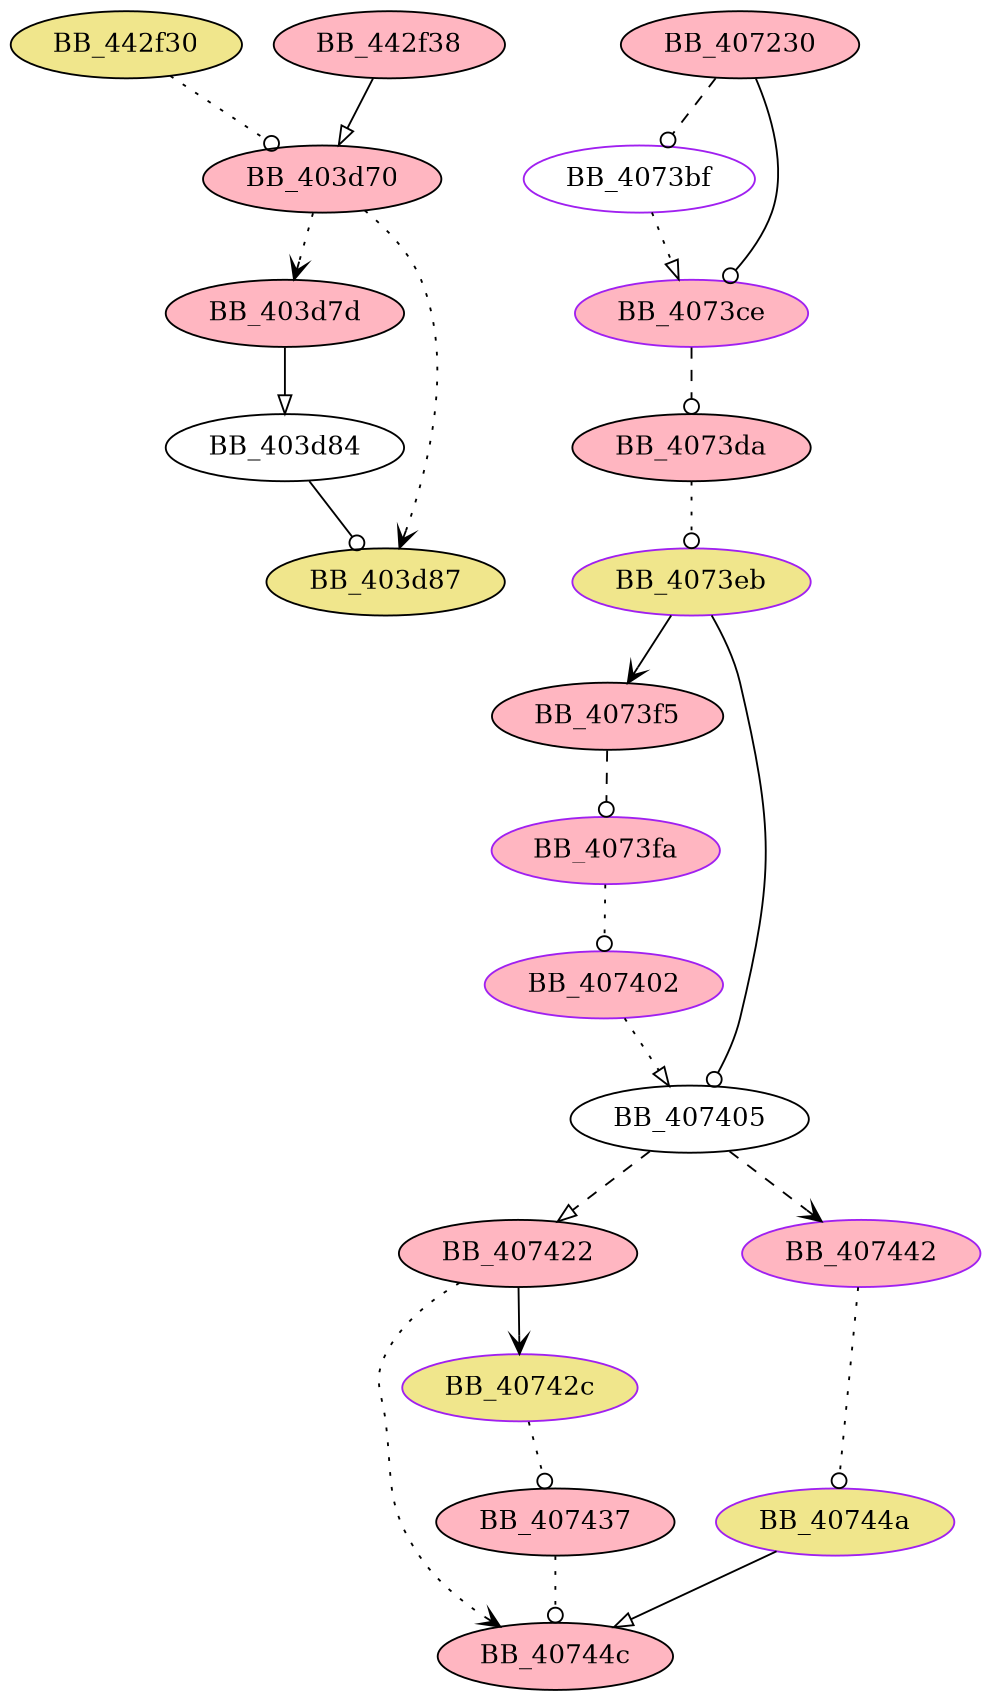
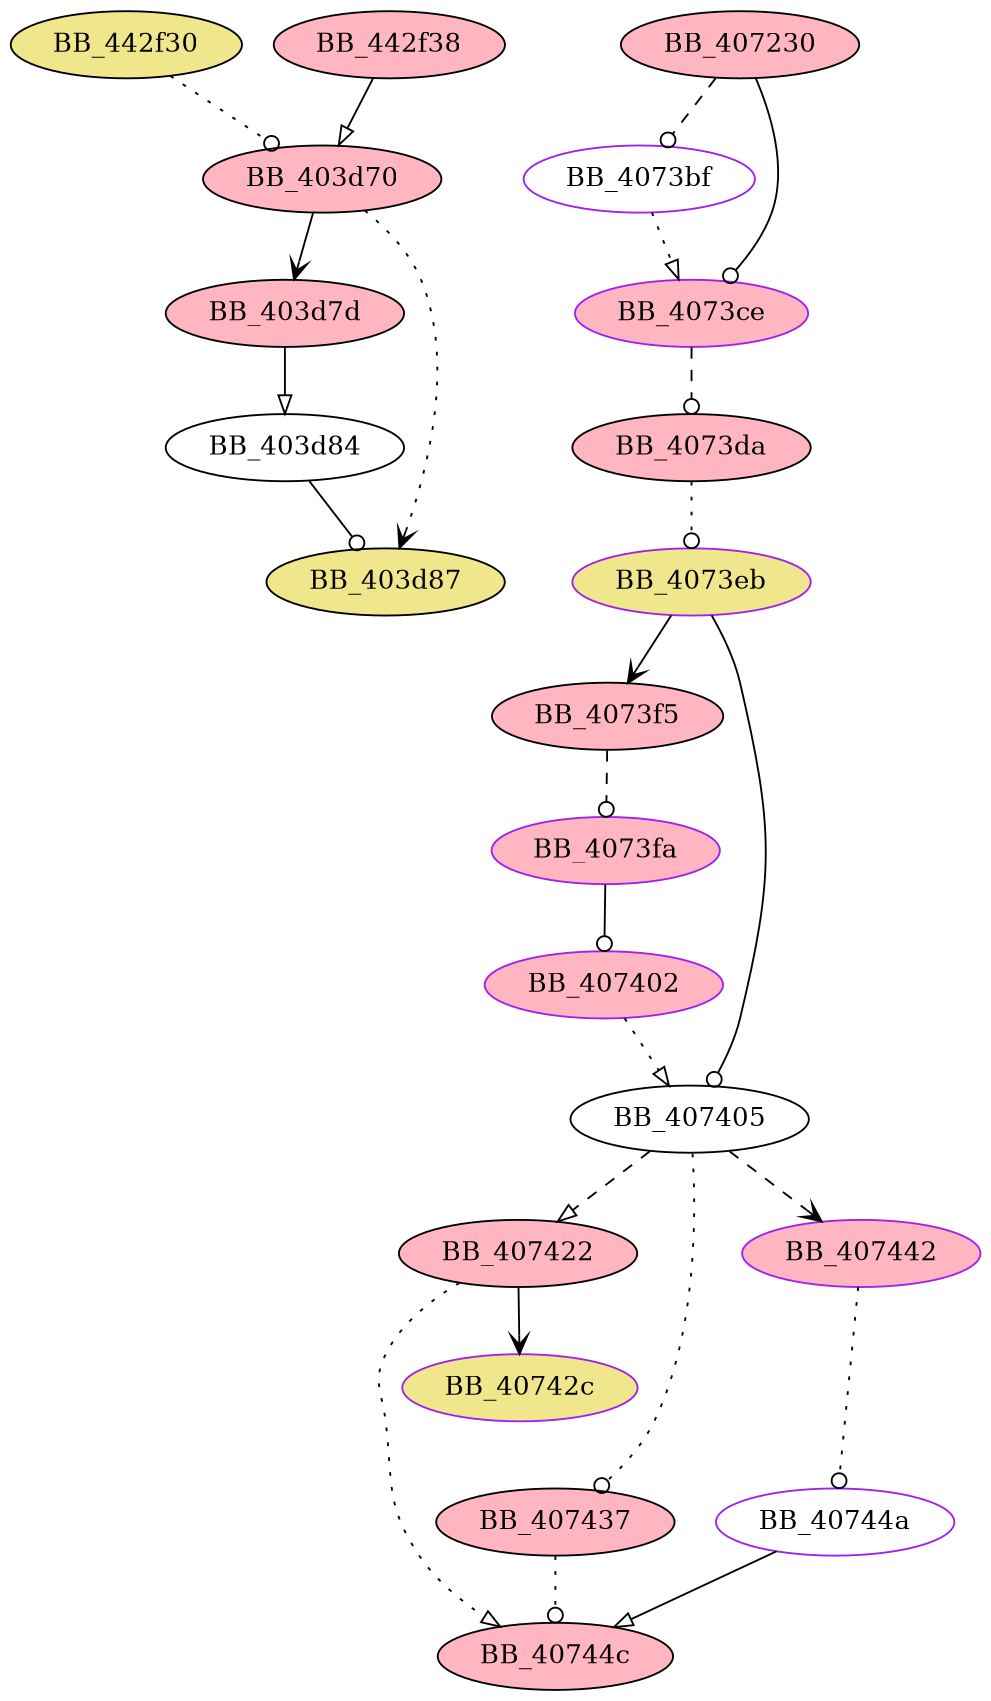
(306, 237) -> (306, 237)
(605, 910) -> (605, 910)
(536, 1448) -> (683, 1327)
(388, 1450) -> (388, 1450)
(835, 1522) -> (835, 1522)
